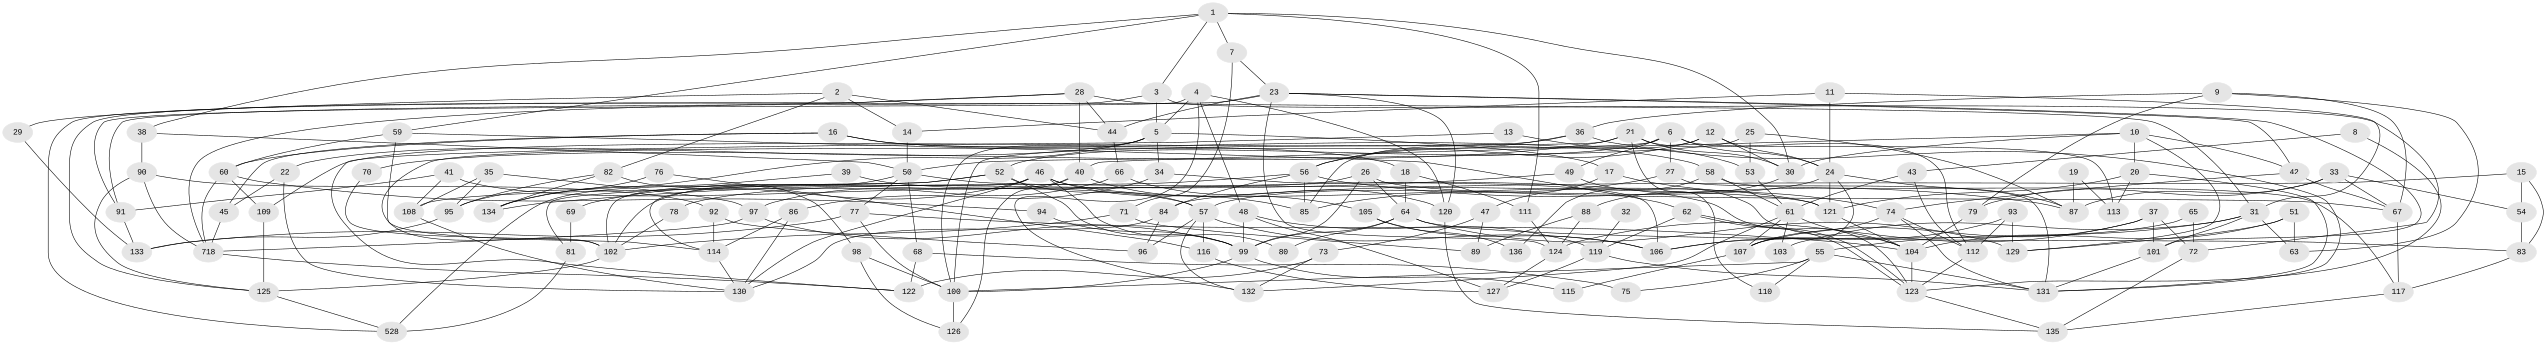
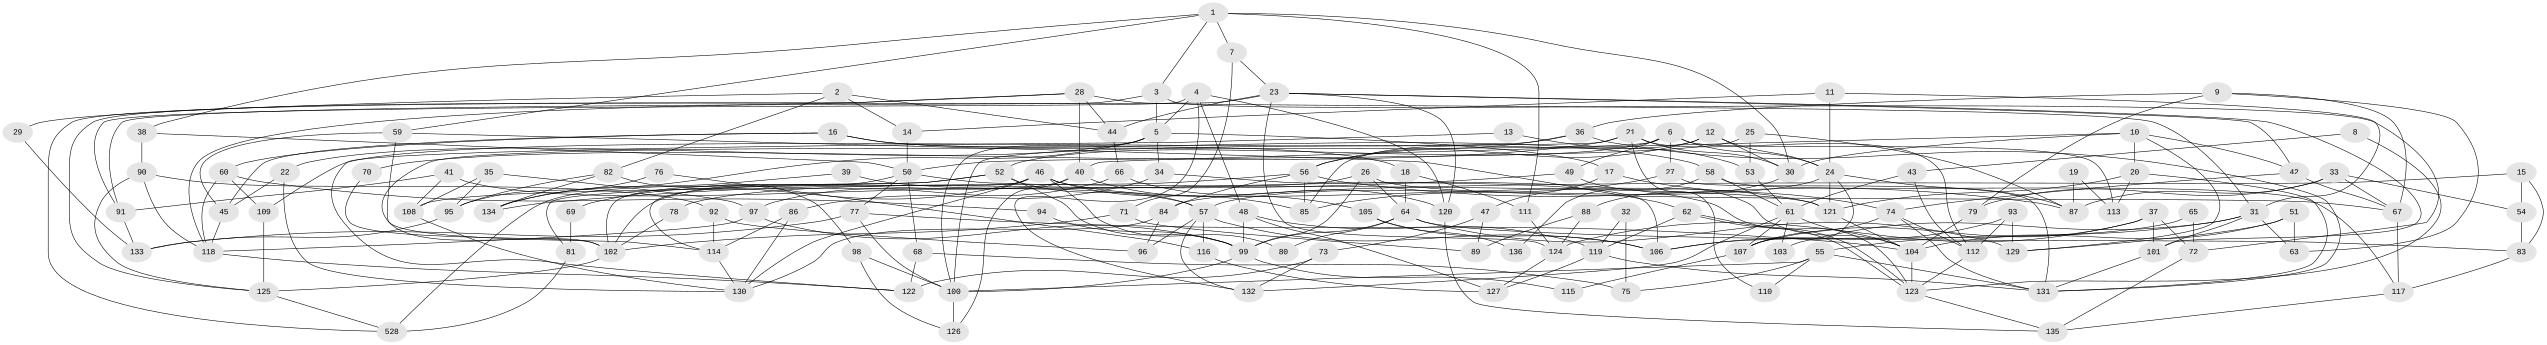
(309, 147) -> (308, 136)
(208, 252) -> (208, 252)
none -> (1626, 252)
